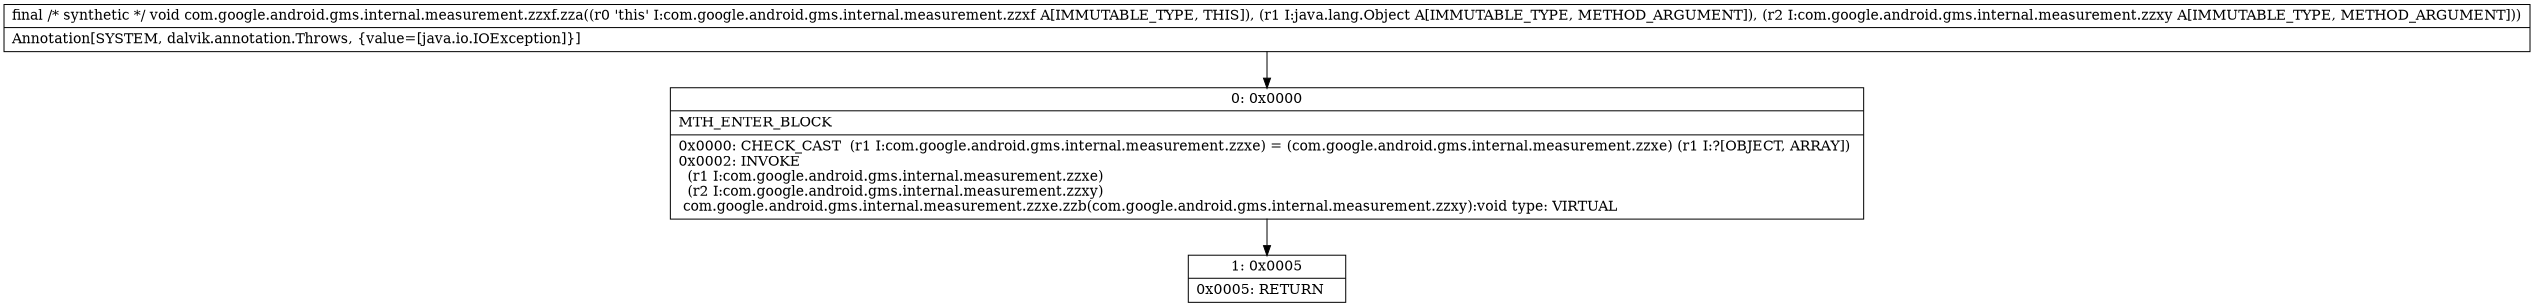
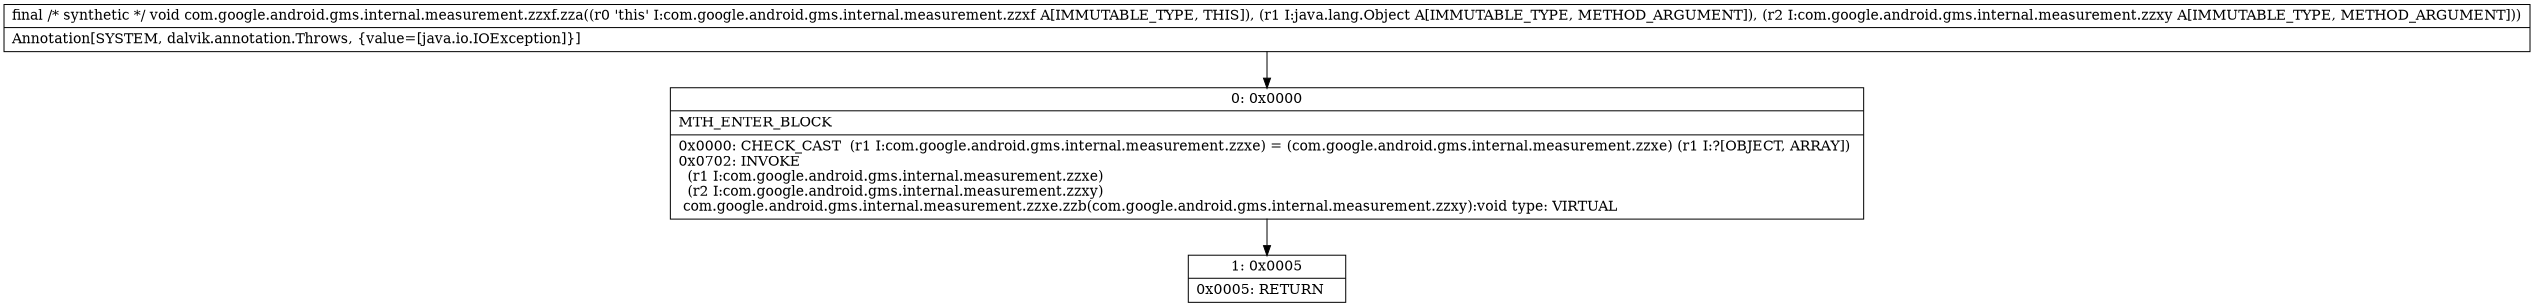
(744, 161) -> (744, 161)
